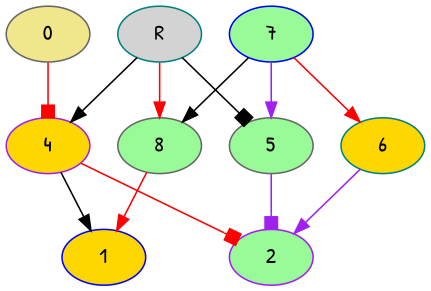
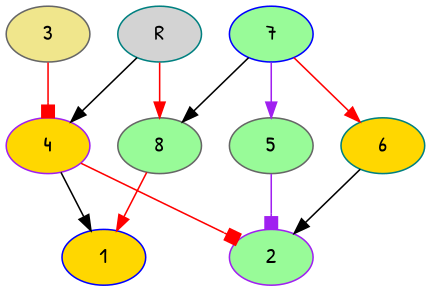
(48, 34) -> (48, 34)
(208, 83) -> none
(333, 196) -> (333, 196)
